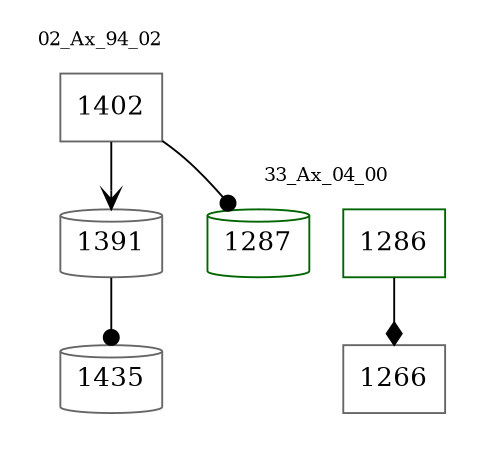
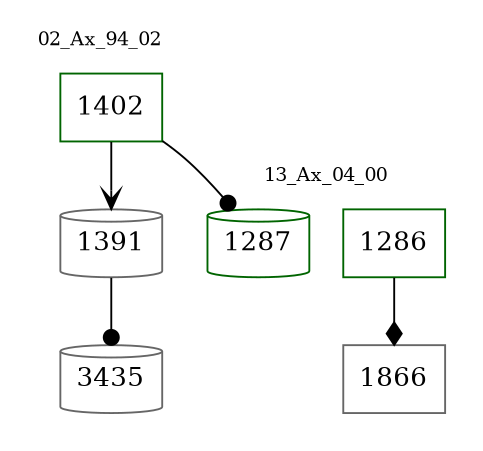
(111, 108) -> (111, 108)
(326, 176) -> (326, 176)
(111, 379) -> (111, 379)
(394, 379) -> (394, 379)
